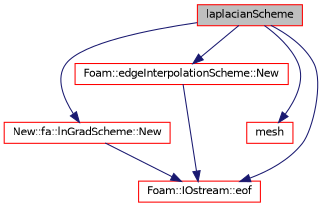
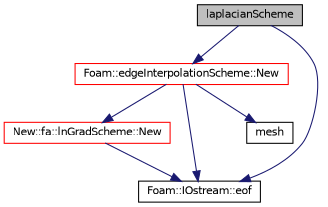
(250, 15) -> (250, 15)
(103, 43) -> (139, 101)
(299, 65) -> (221, 101)
(270, 133) -> (270, 133)
(199, 192) -> (199, 192)
